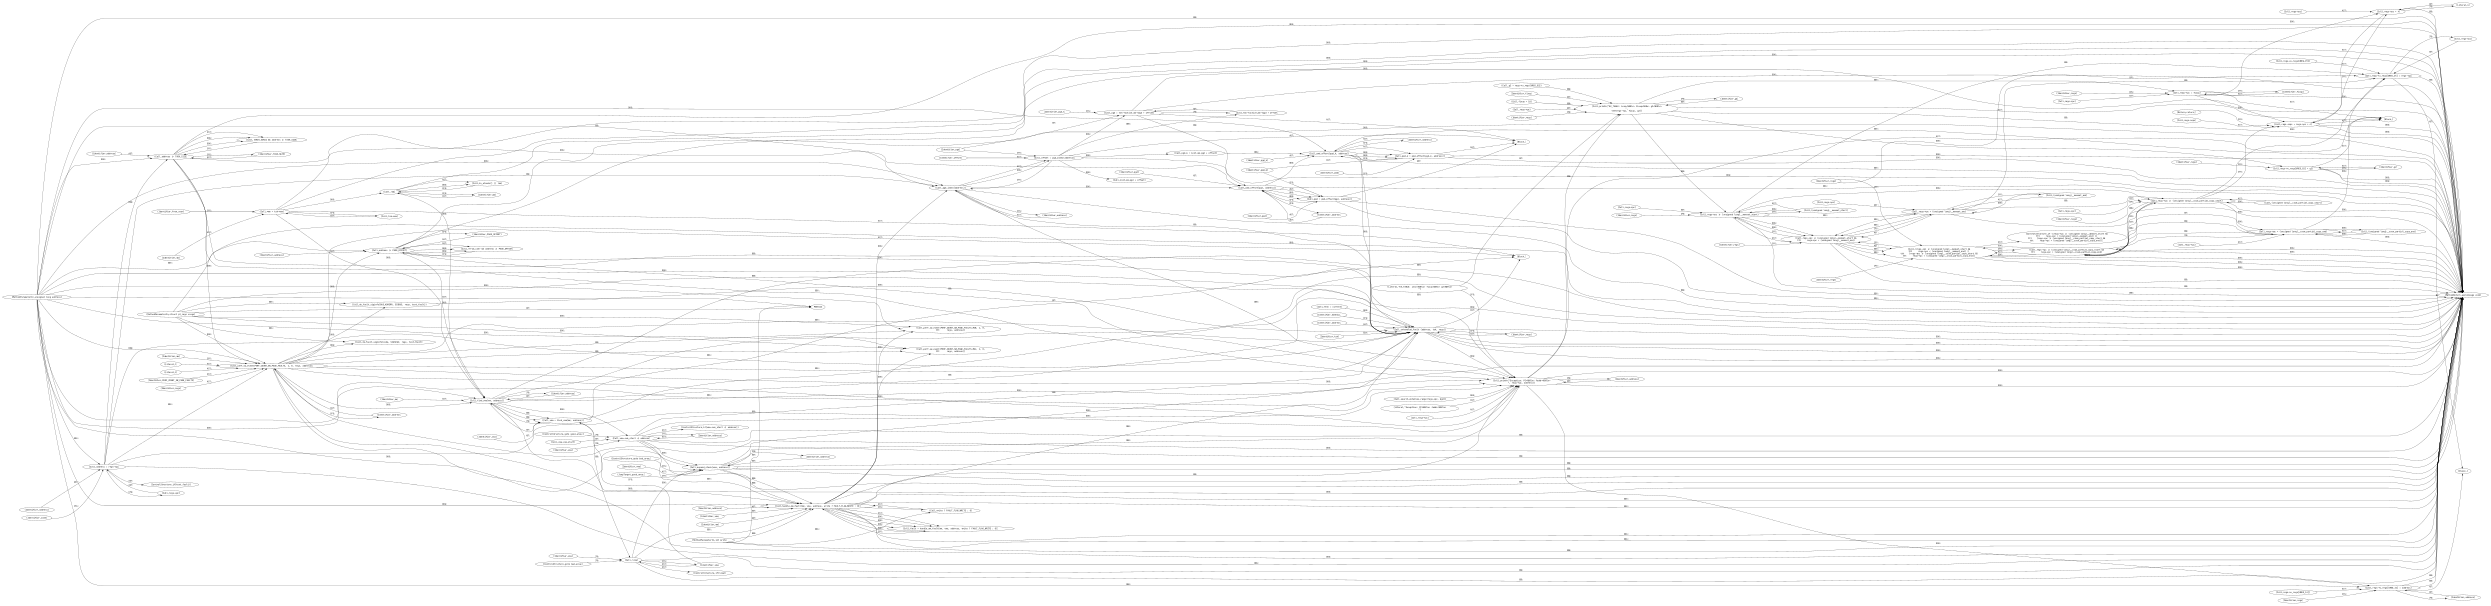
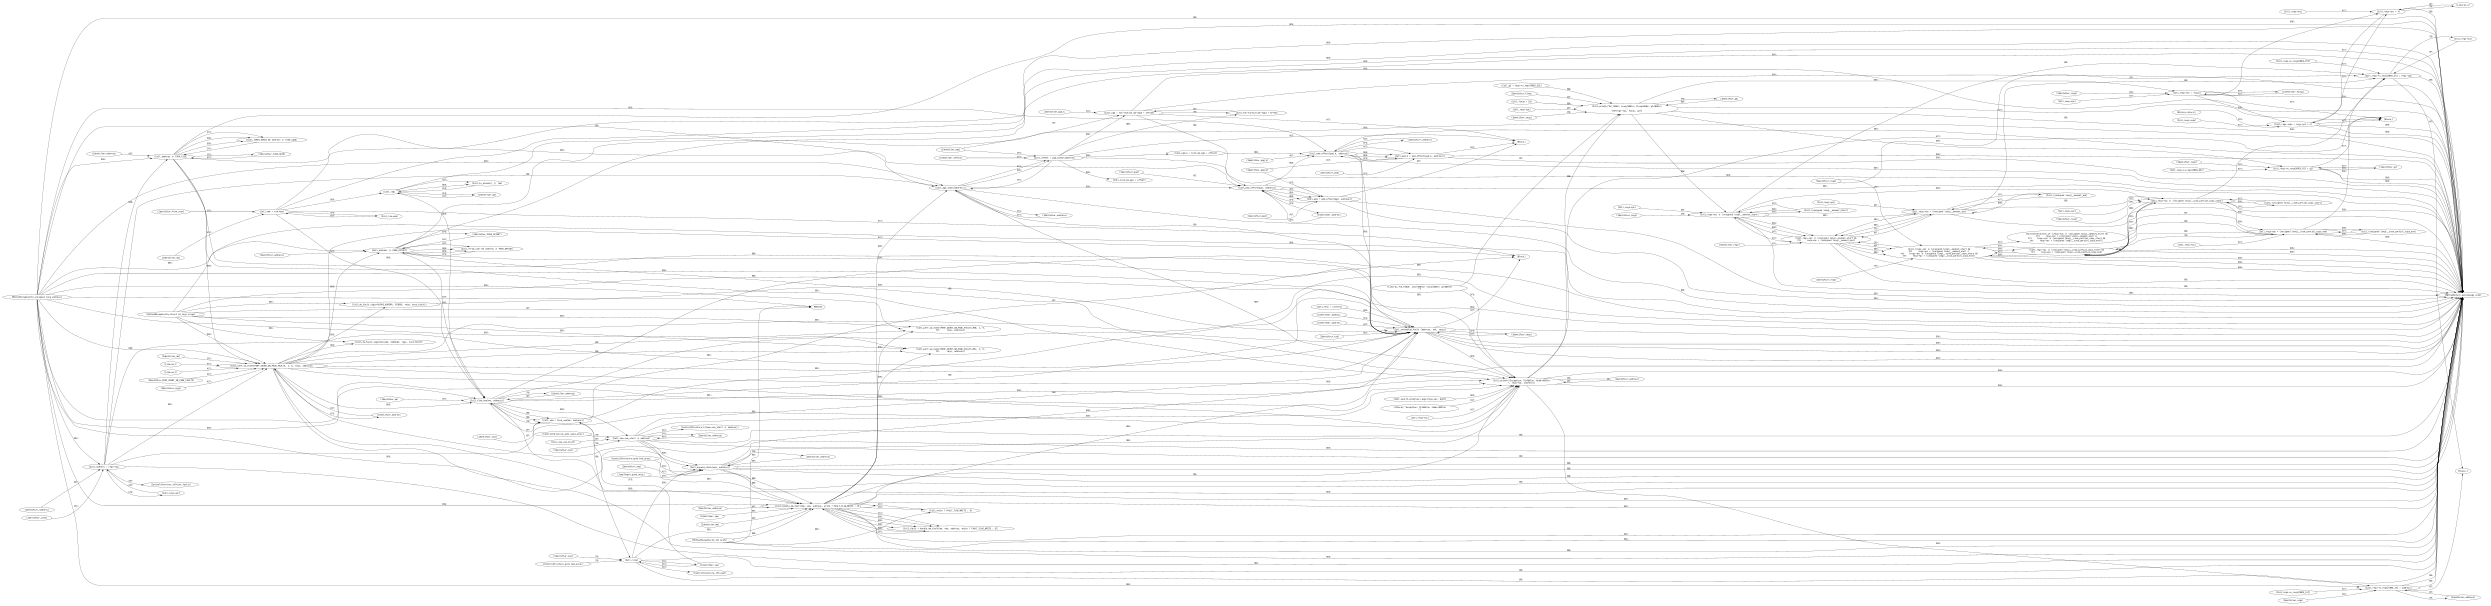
(2246, 168) -> (2248, 208)
none -> (2187, 170)
